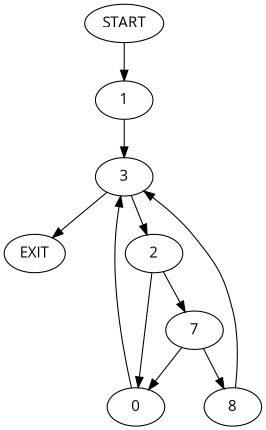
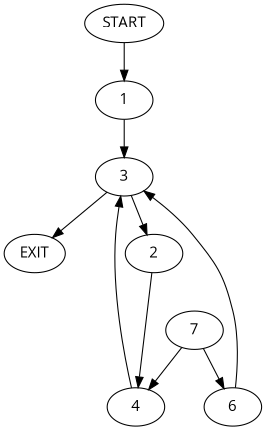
(172, 287) -> none
(136, 407) -> (136, 407)
(233, 407) -> (233, 407)
